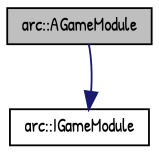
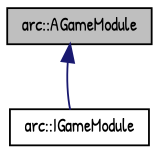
(91, 68) -> (67, 86)
